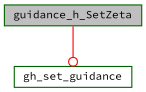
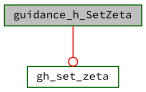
(73, 77) -> (73, 77)
